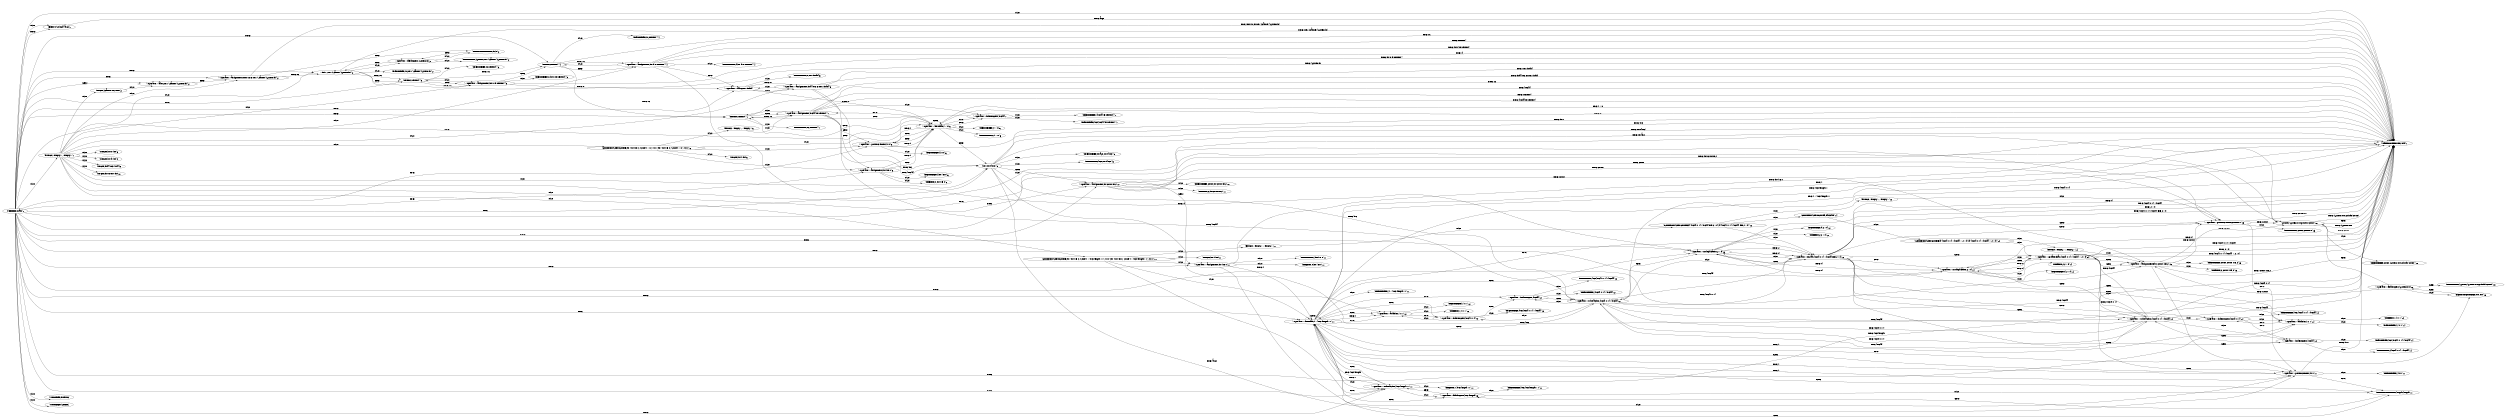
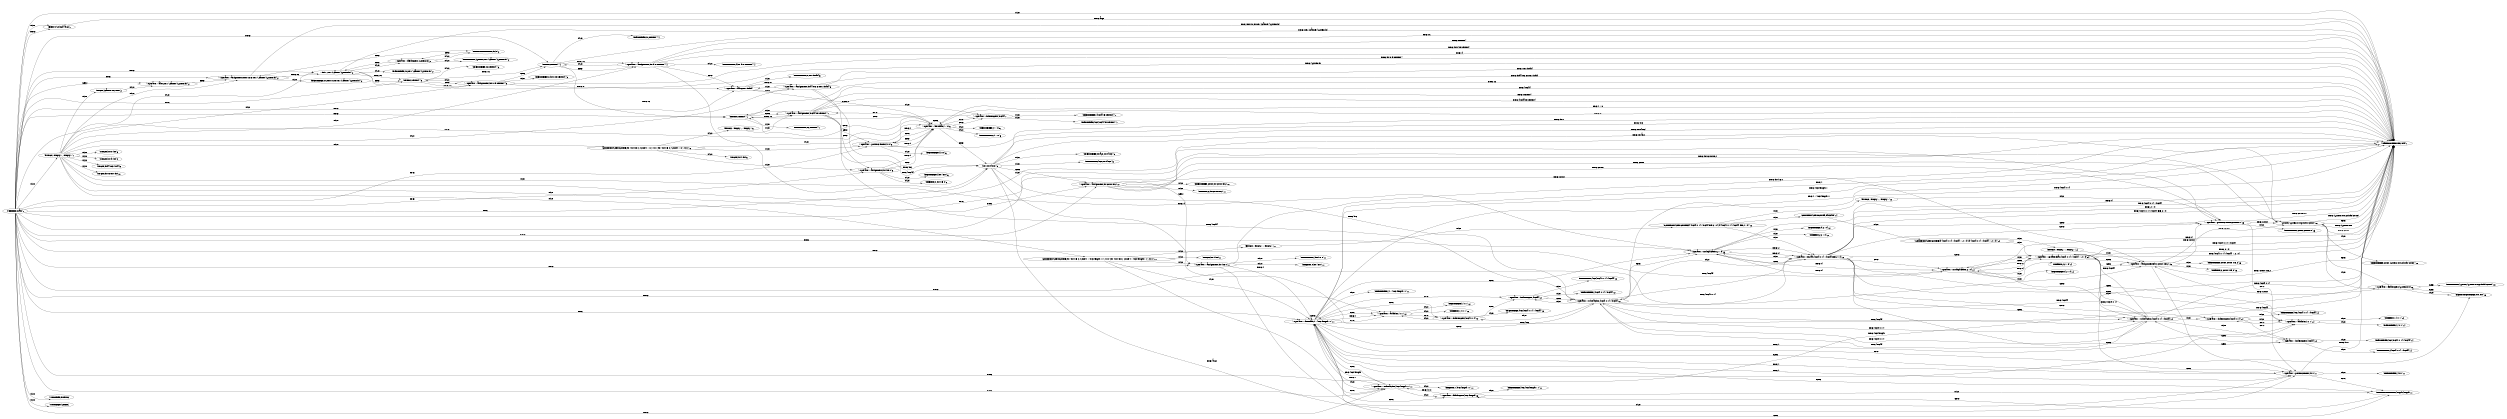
none -> (336, 81)
(1555, 253) -> none
none -> (2328, 272)
(1426, 390) -> (1426, 390)
